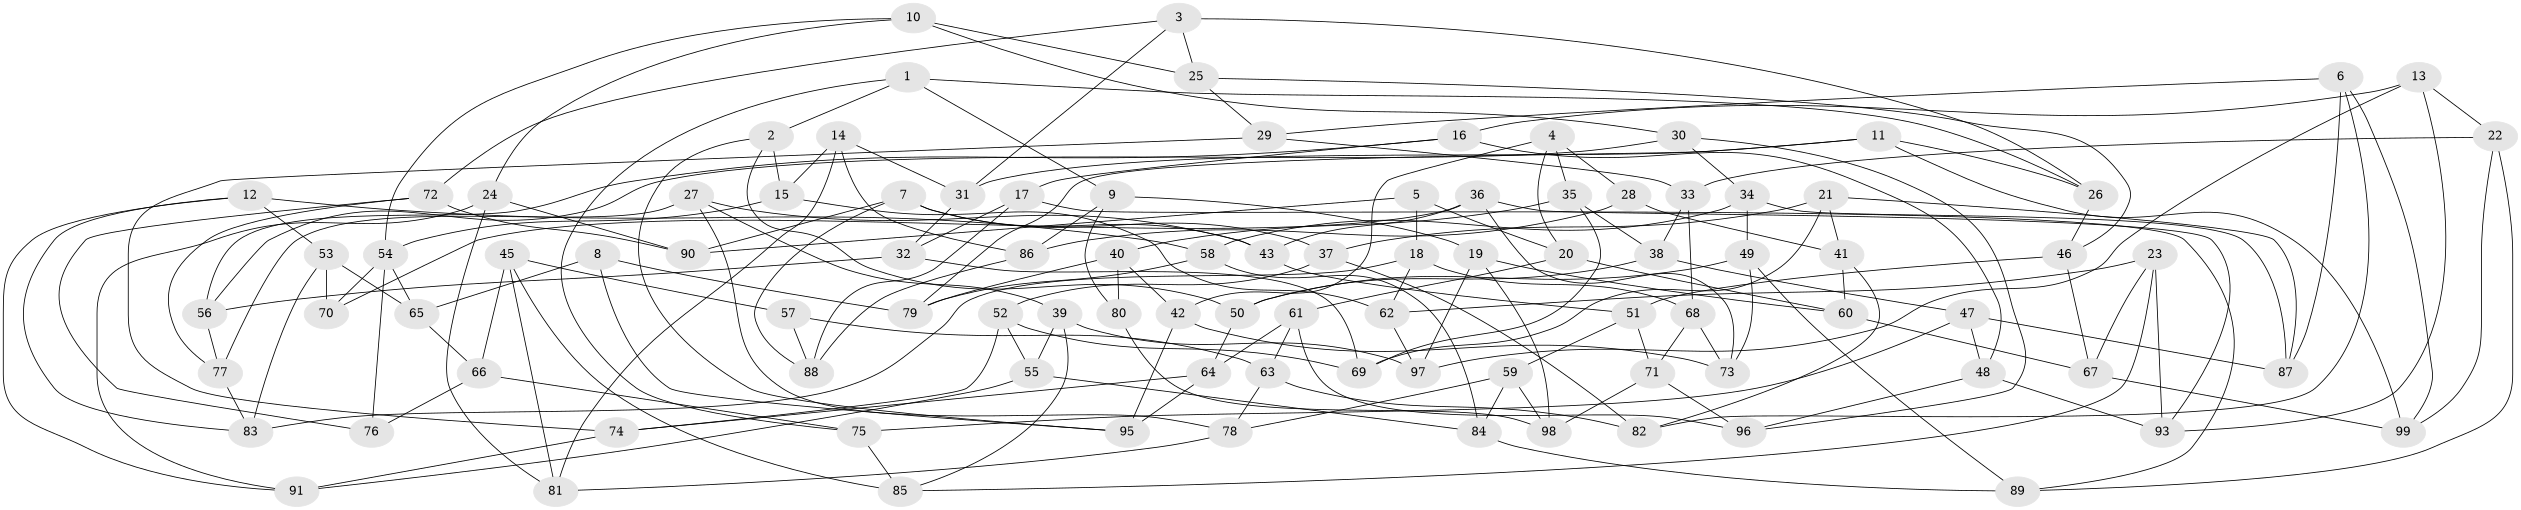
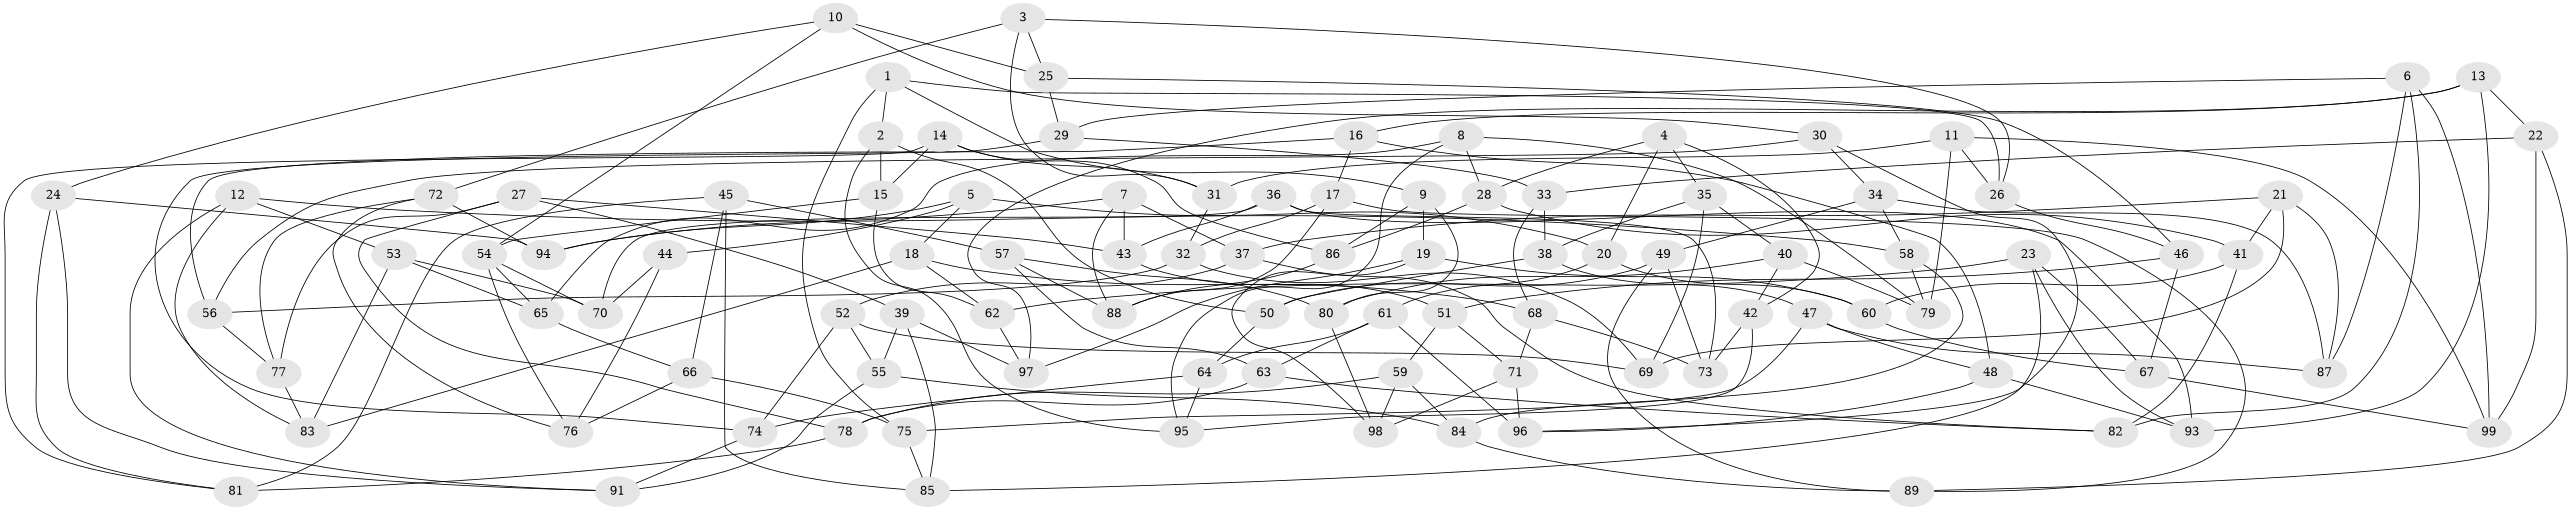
none -> (1473, 166)
none -> (665, 255)
(688, 255) -> (544, 255)
none -> (1153, 276)
